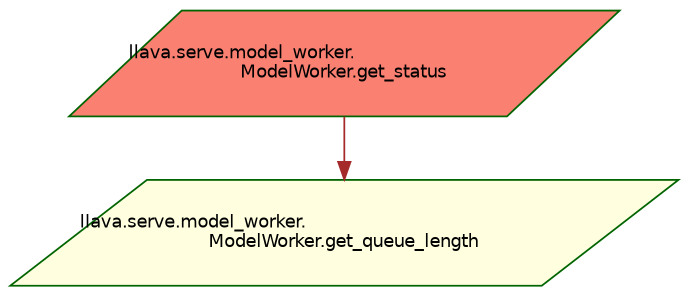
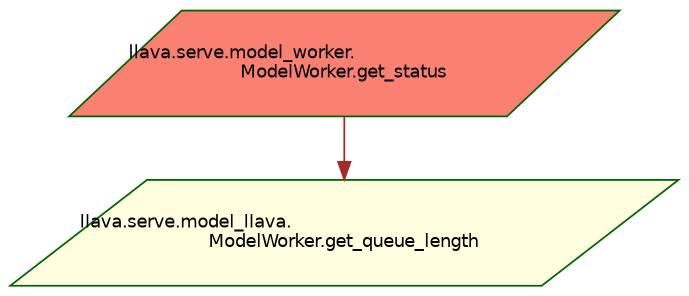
(344, 233) -> (344, 233)
